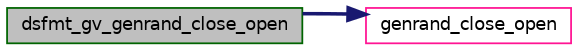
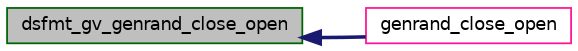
(325, 14) -> (343, 37)
